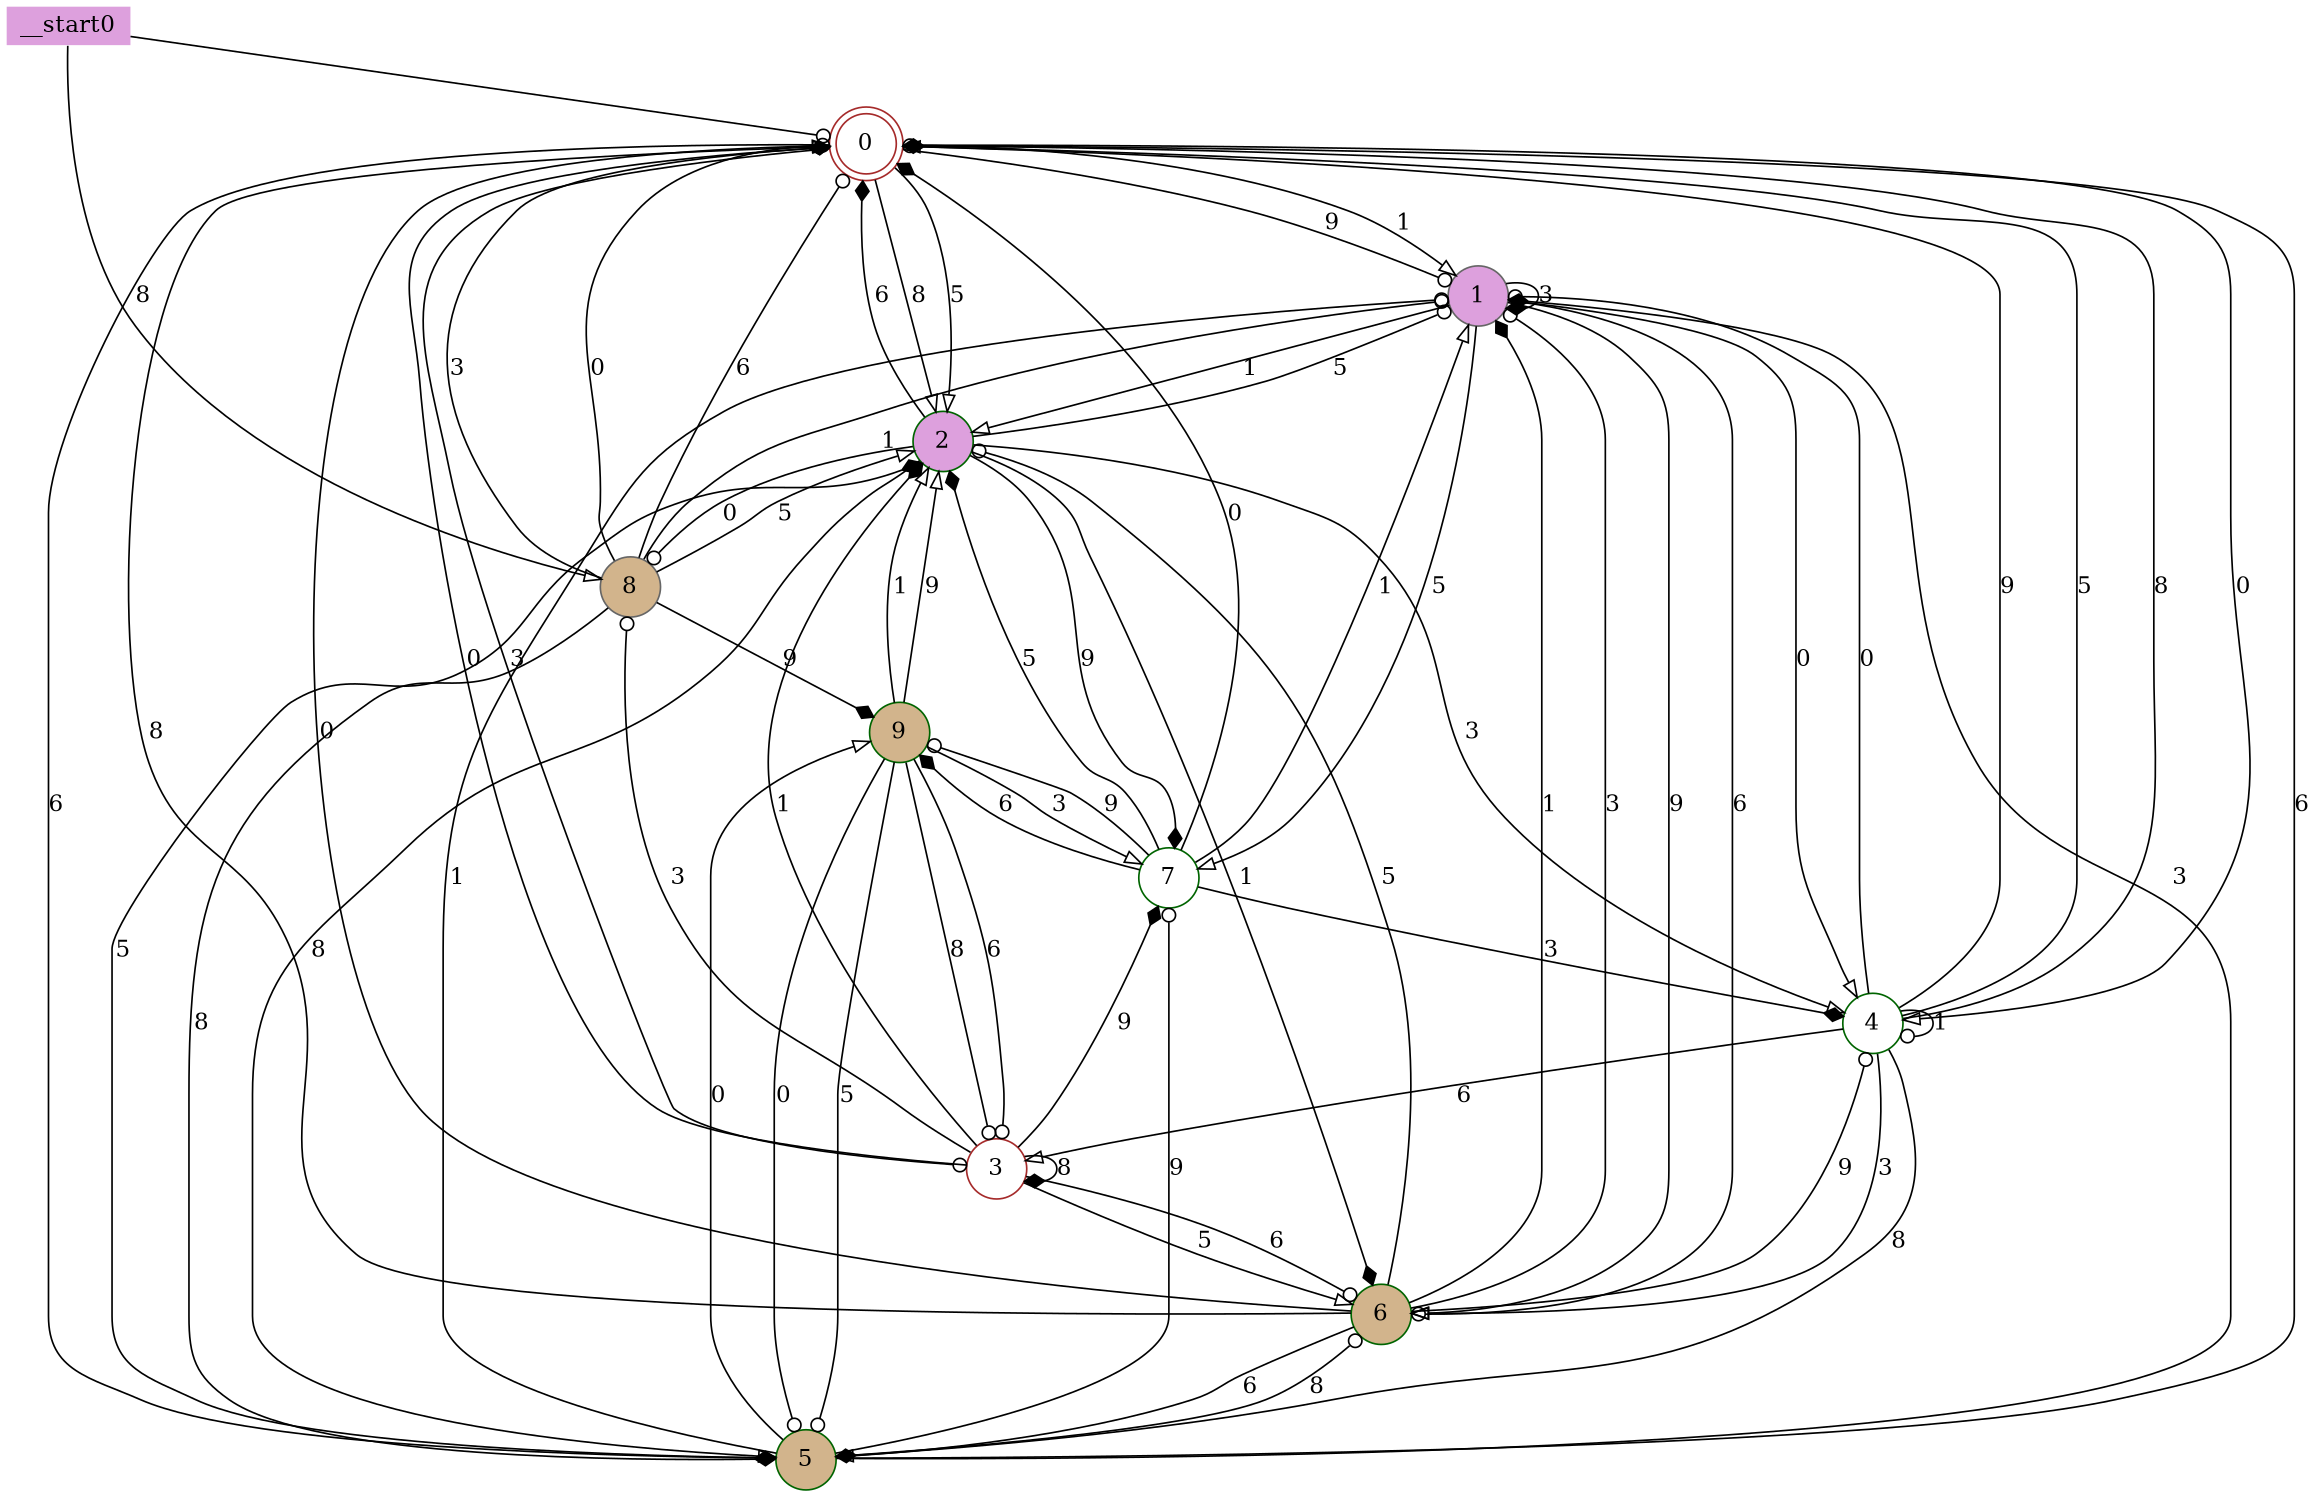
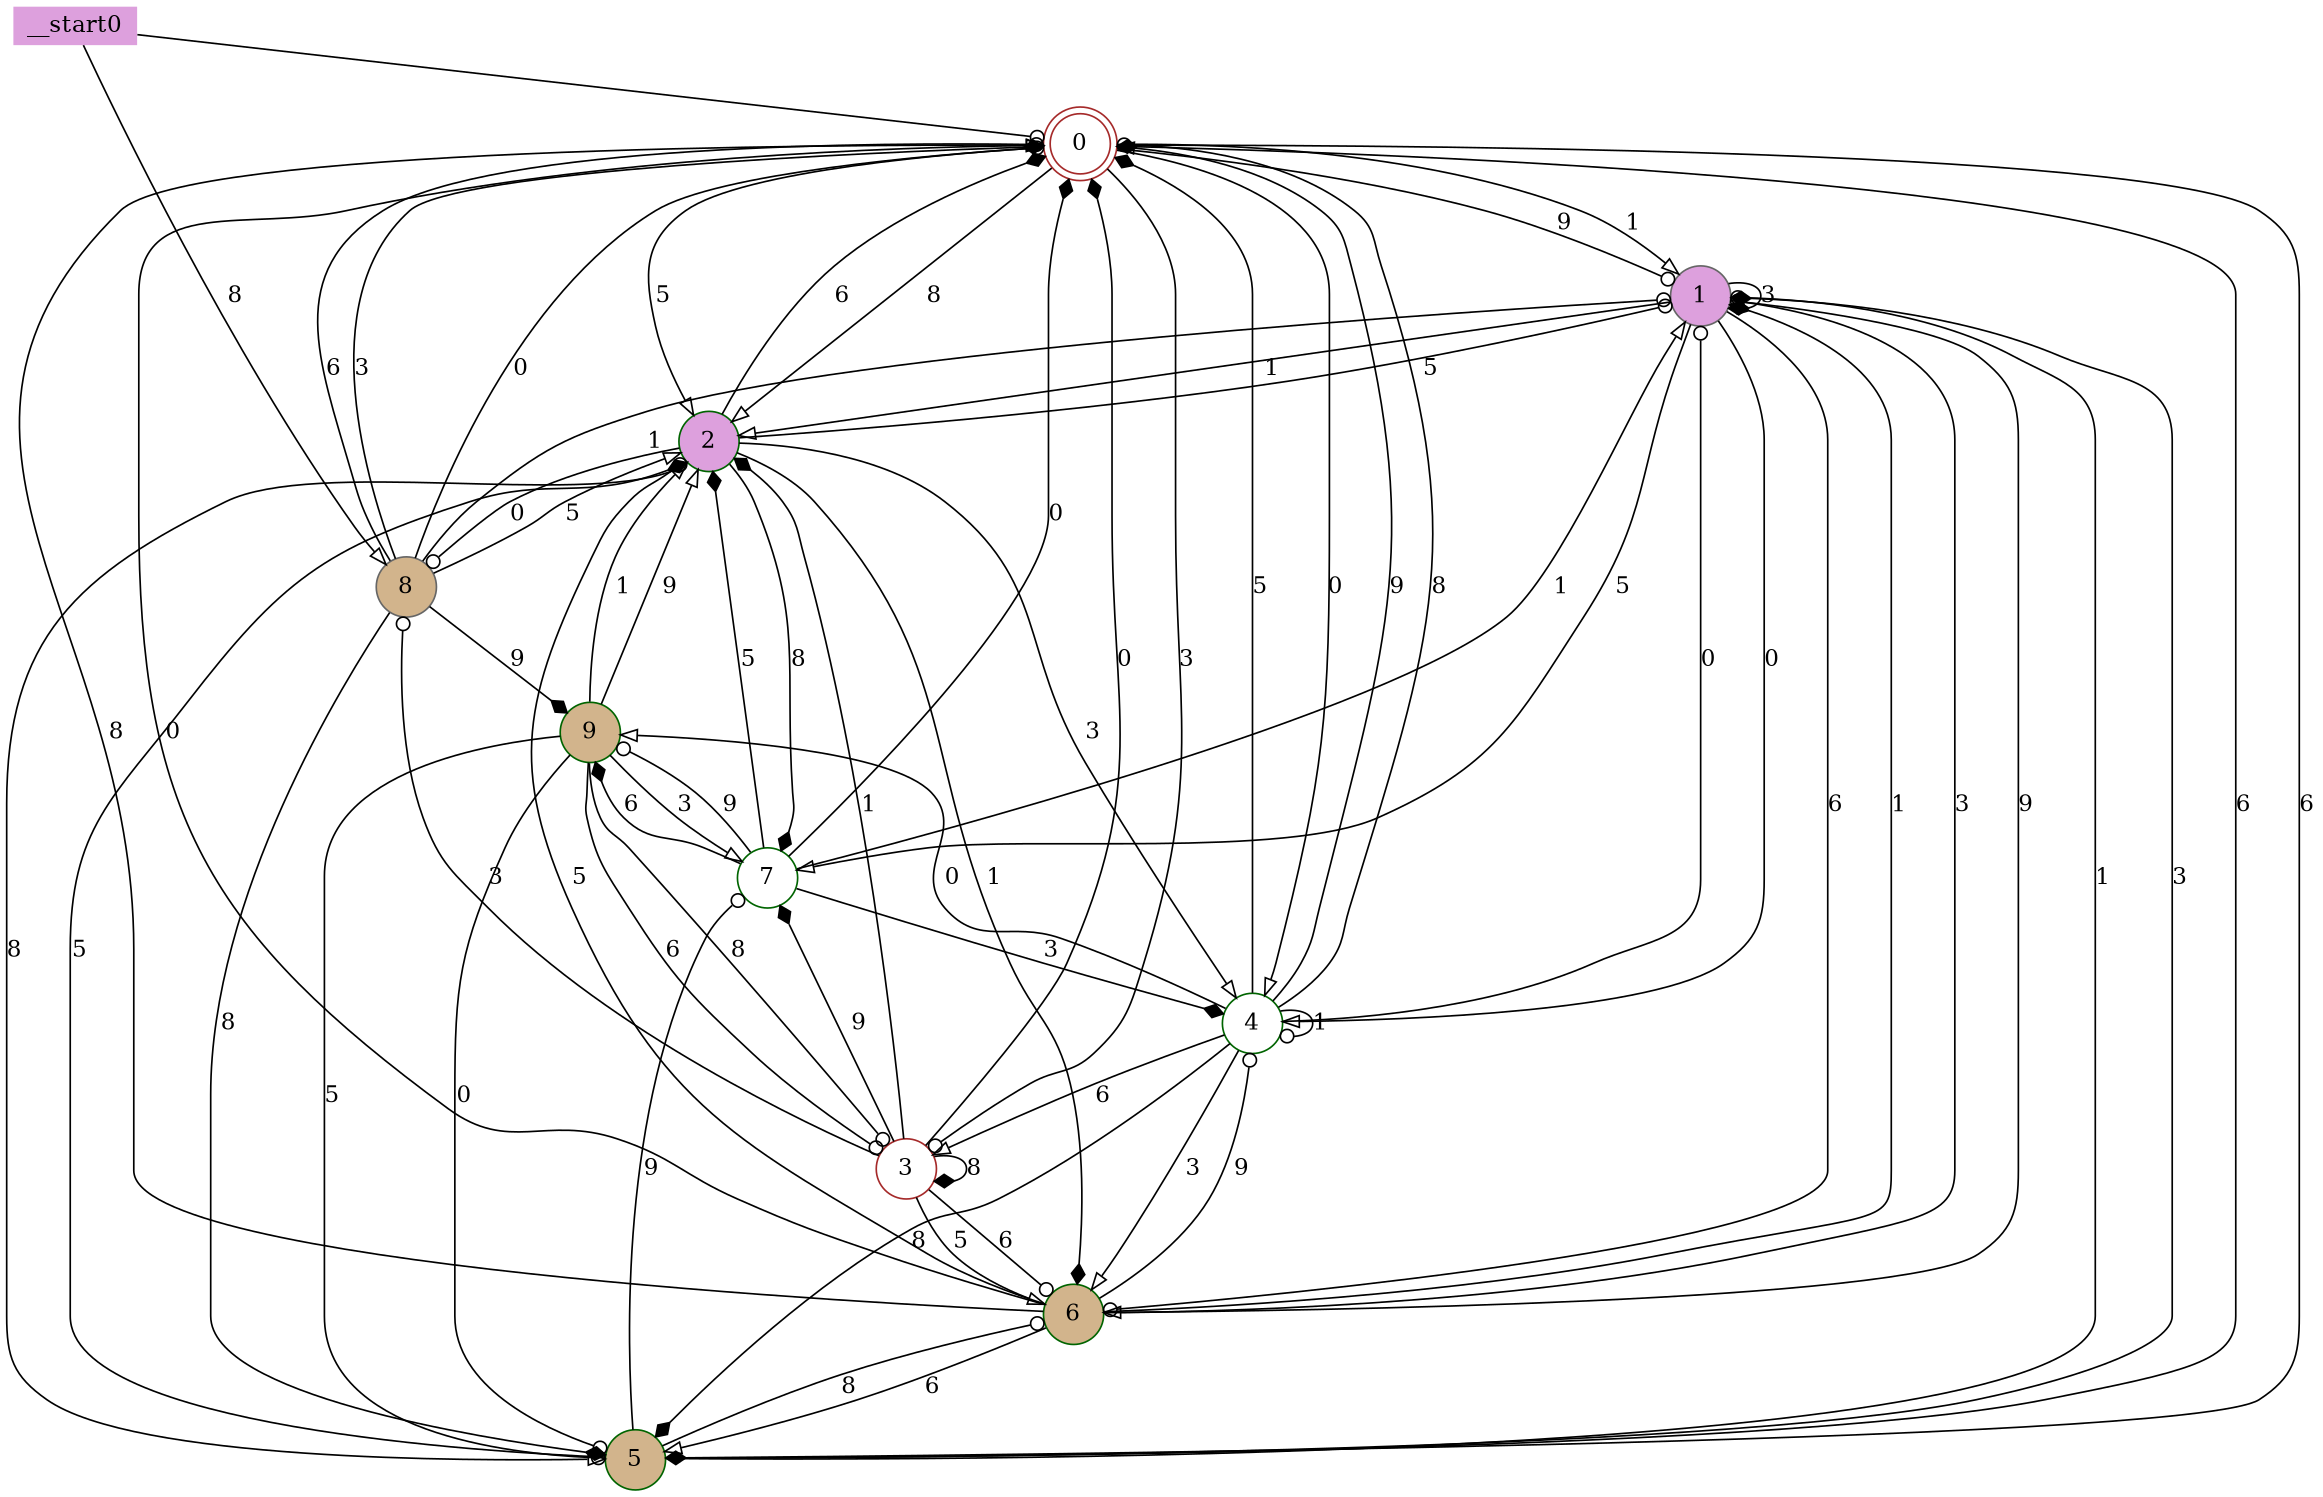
(1089, 660) -> (799, 660)
(711, 1067) -> (935, 868)
